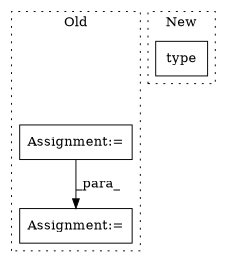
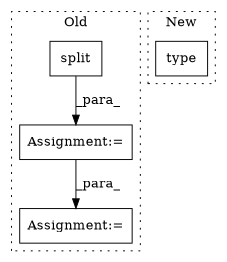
none -> (76, 59)
